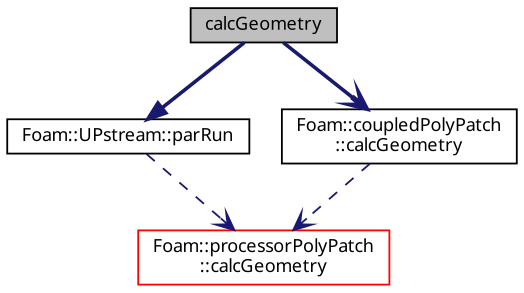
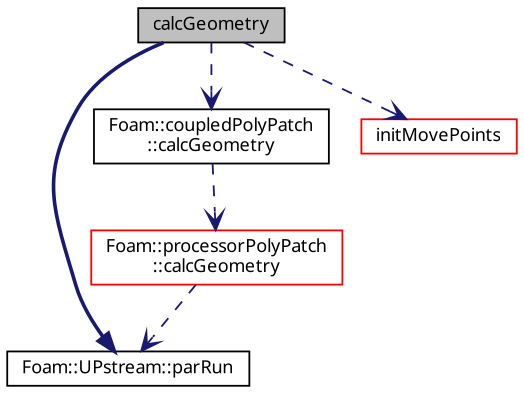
(318, 70) -> (211, 67)
none -> (439, 136)
(184, 186) -> (174, 311)
